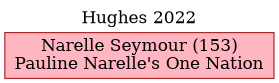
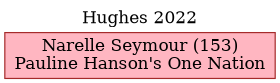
(139, 56) -> (140, 56)
